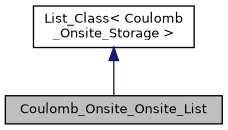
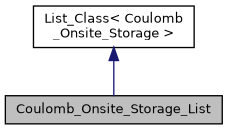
(114, 110) -> (114, 110)
